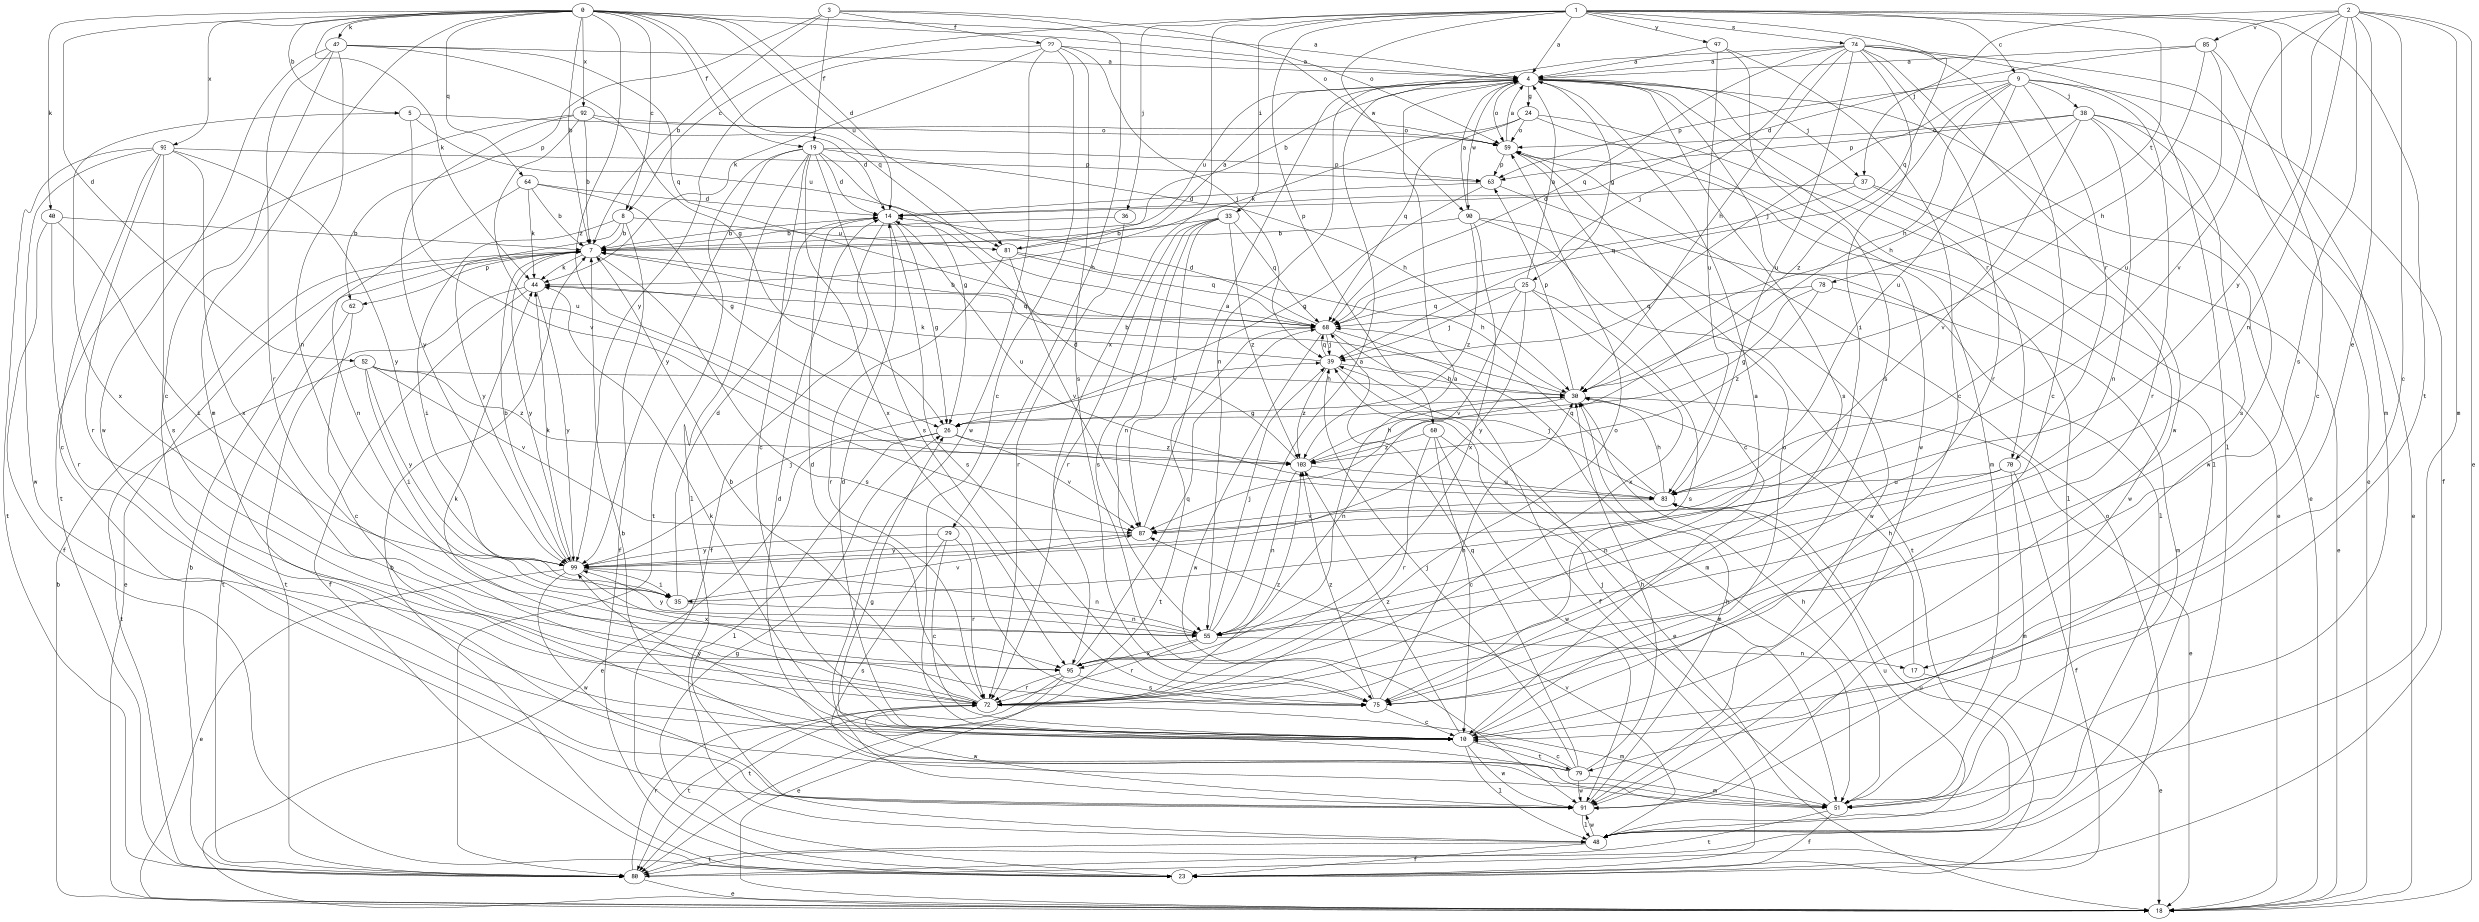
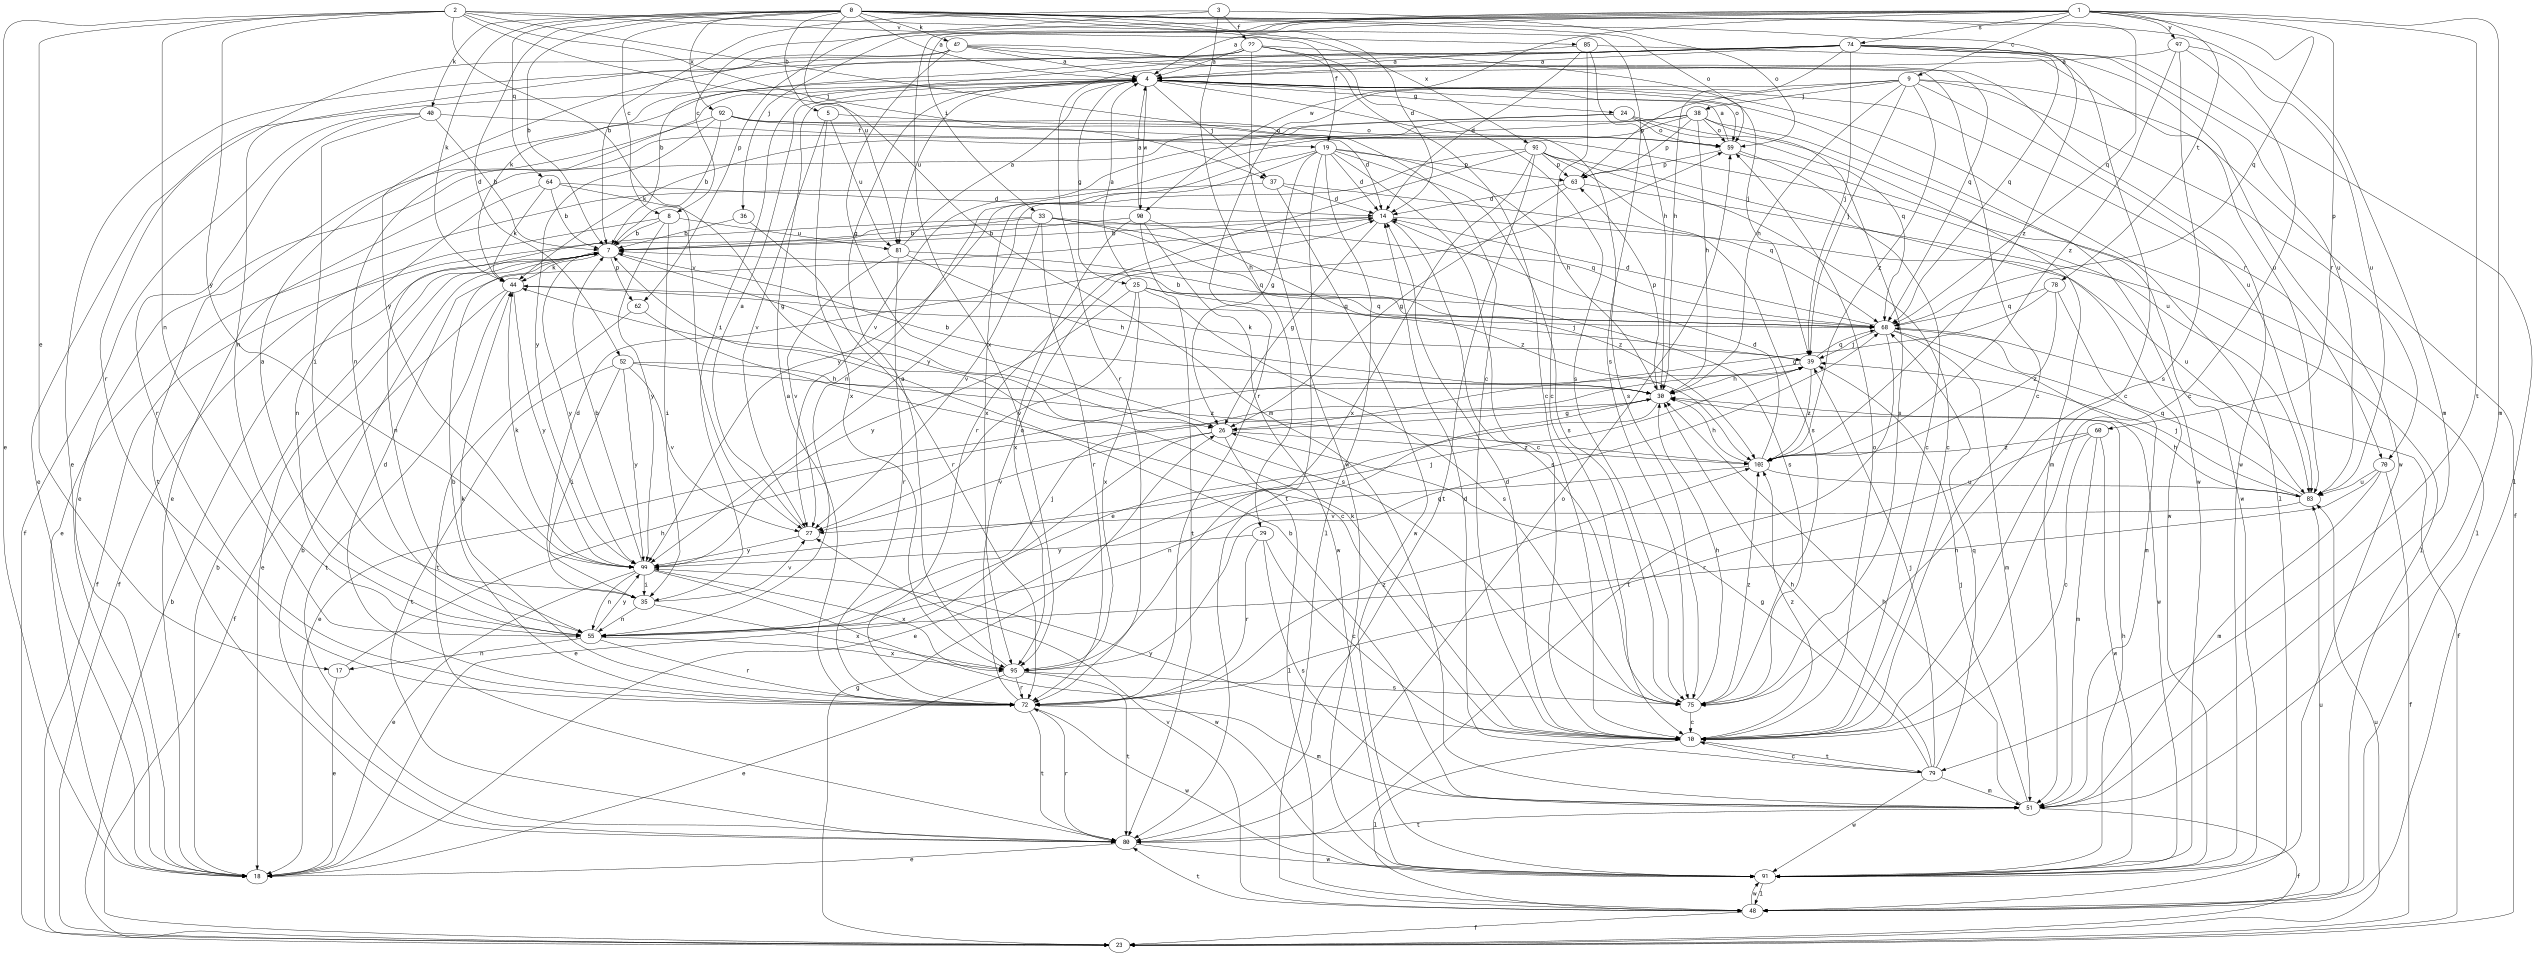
(821, 77) -> (854, 134)
none -> (2037, 283)
(1344, 517) -> (1113, 517)
(1142, 534) -> (809, 534)
none -> (827, 638)
(1512, 788) -> (1336, 863)
